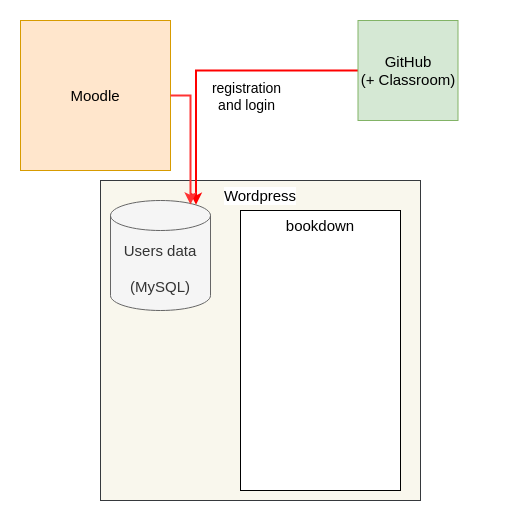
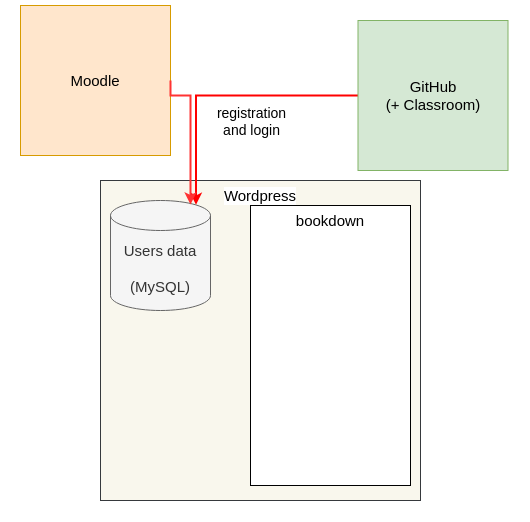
(408, 71) -> (433, 96)
(96, 96) -> (96, 81)
(321, 351) -> (331, 346)
